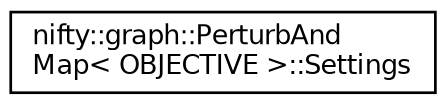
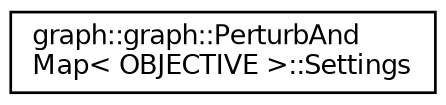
(223, 52) -> (223, 52)
